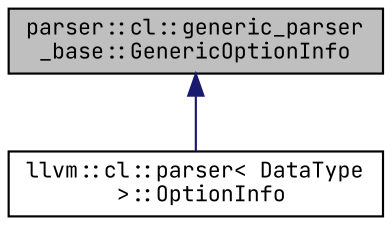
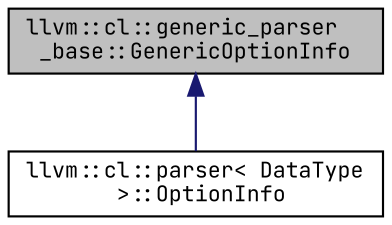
(196, 41) -> (196, 41)
